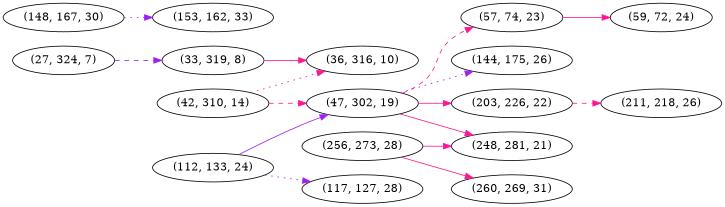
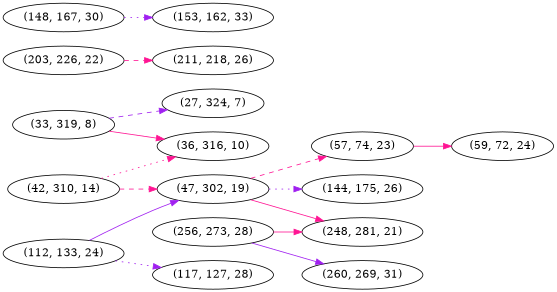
(134, 60) -> (134, 115)
(431, 103) -> none
(433, 167) -> (284, 252)
